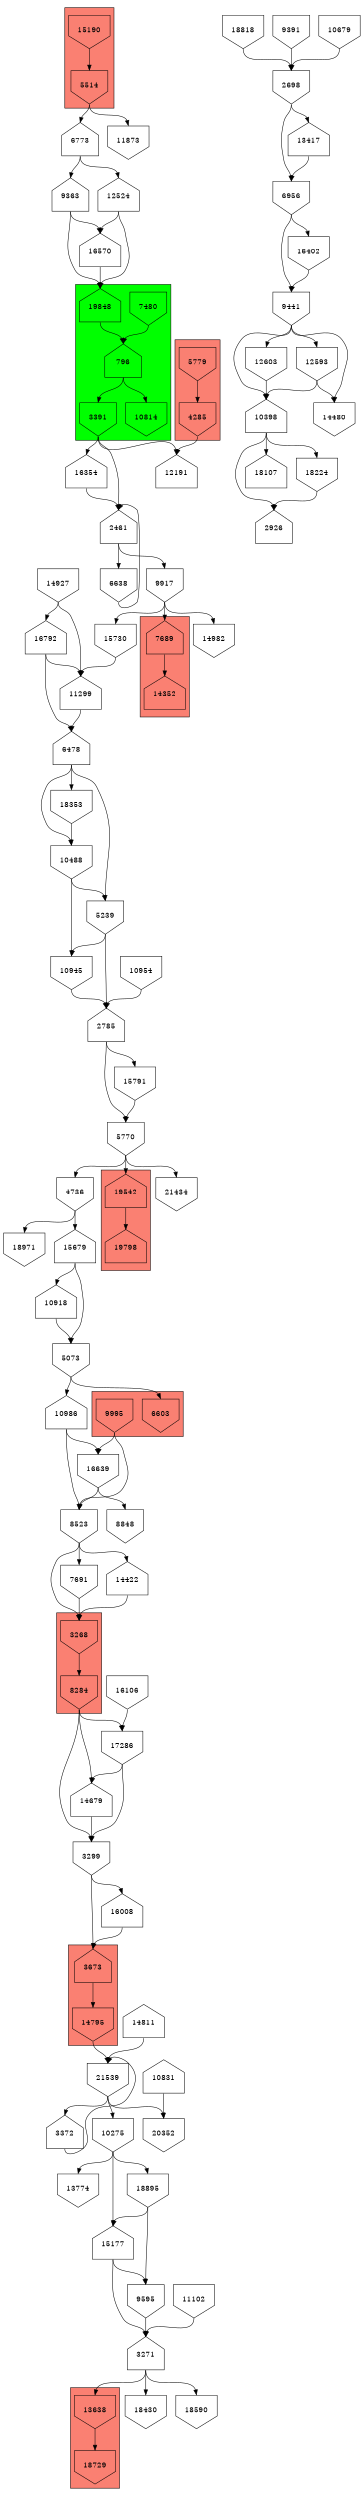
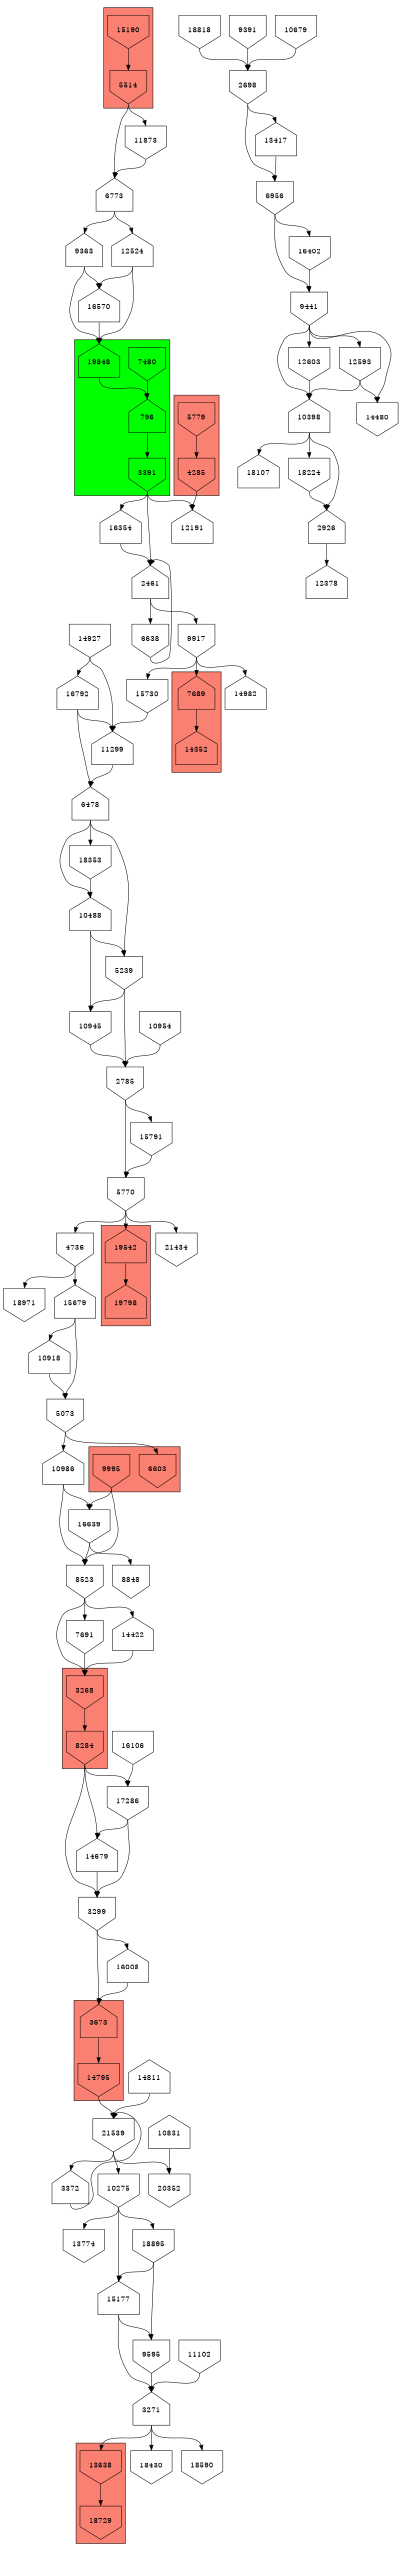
none -> (133, 168)
(146, 418) -> none
none -> (327, 584)
(214, 639) -> (246, 694)
(71, 860) -> (90, 916)
(106, 1027) -> (125, 1082)
